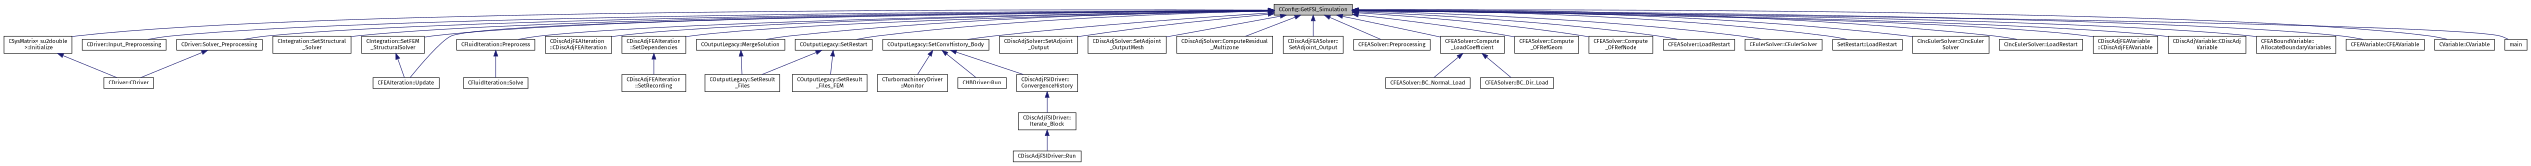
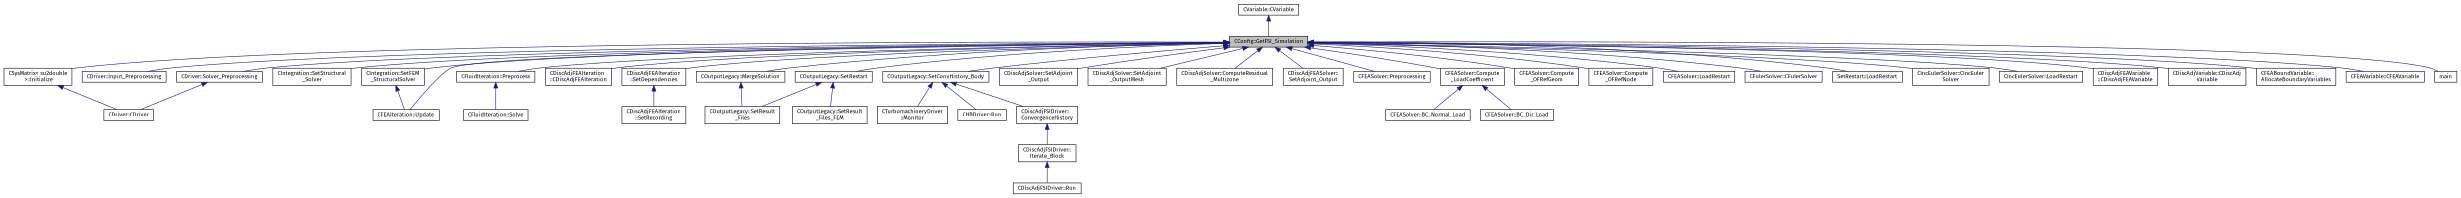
(1903, 13) -> (1269, 29)
